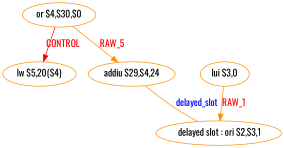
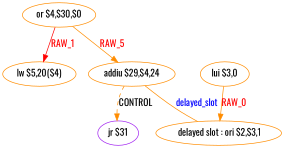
(63, 44) -> (63, 44)
(234, 104) -> (234, 104)
none -> (118, 133)
